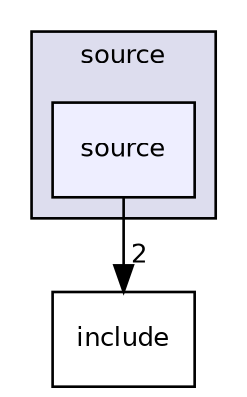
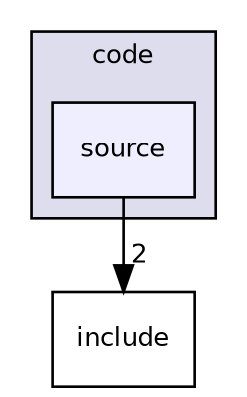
(124, 57) -> (124, 57)
